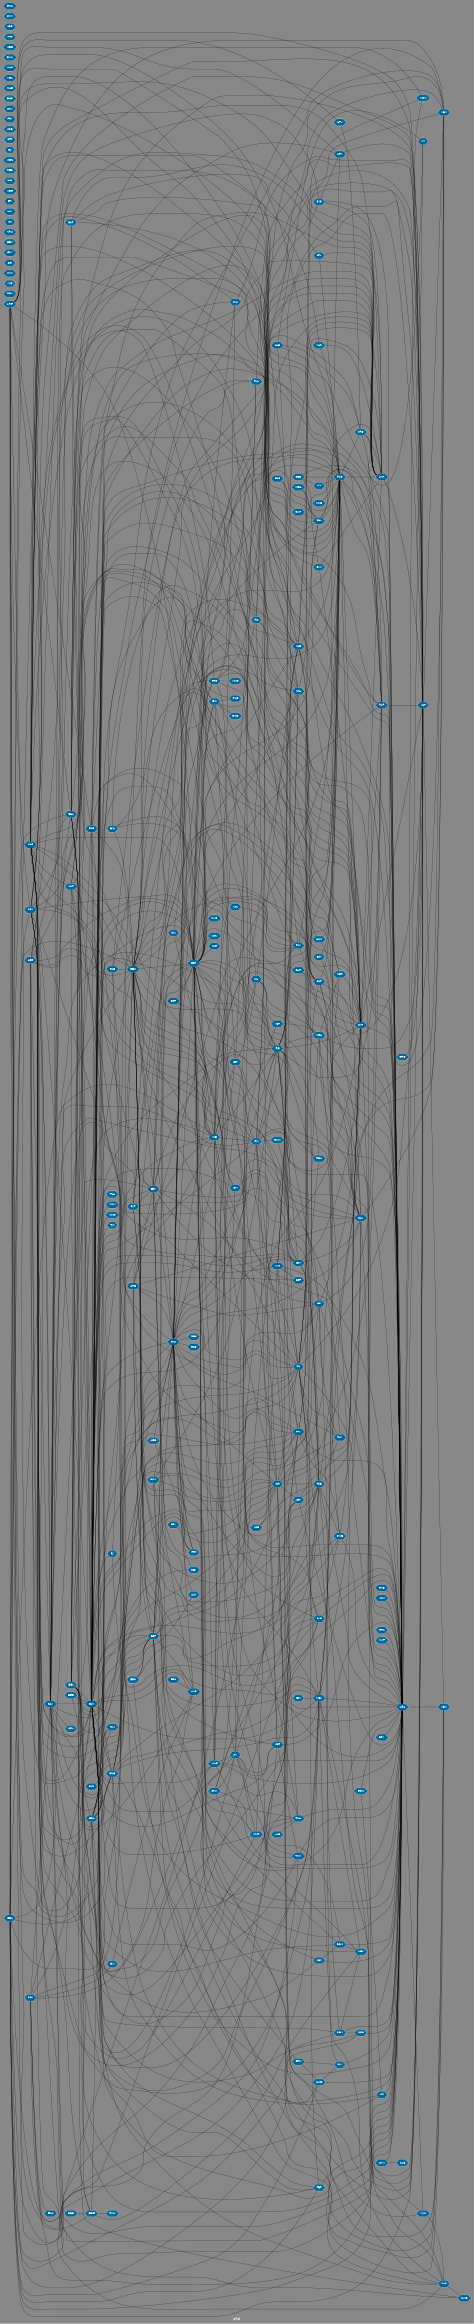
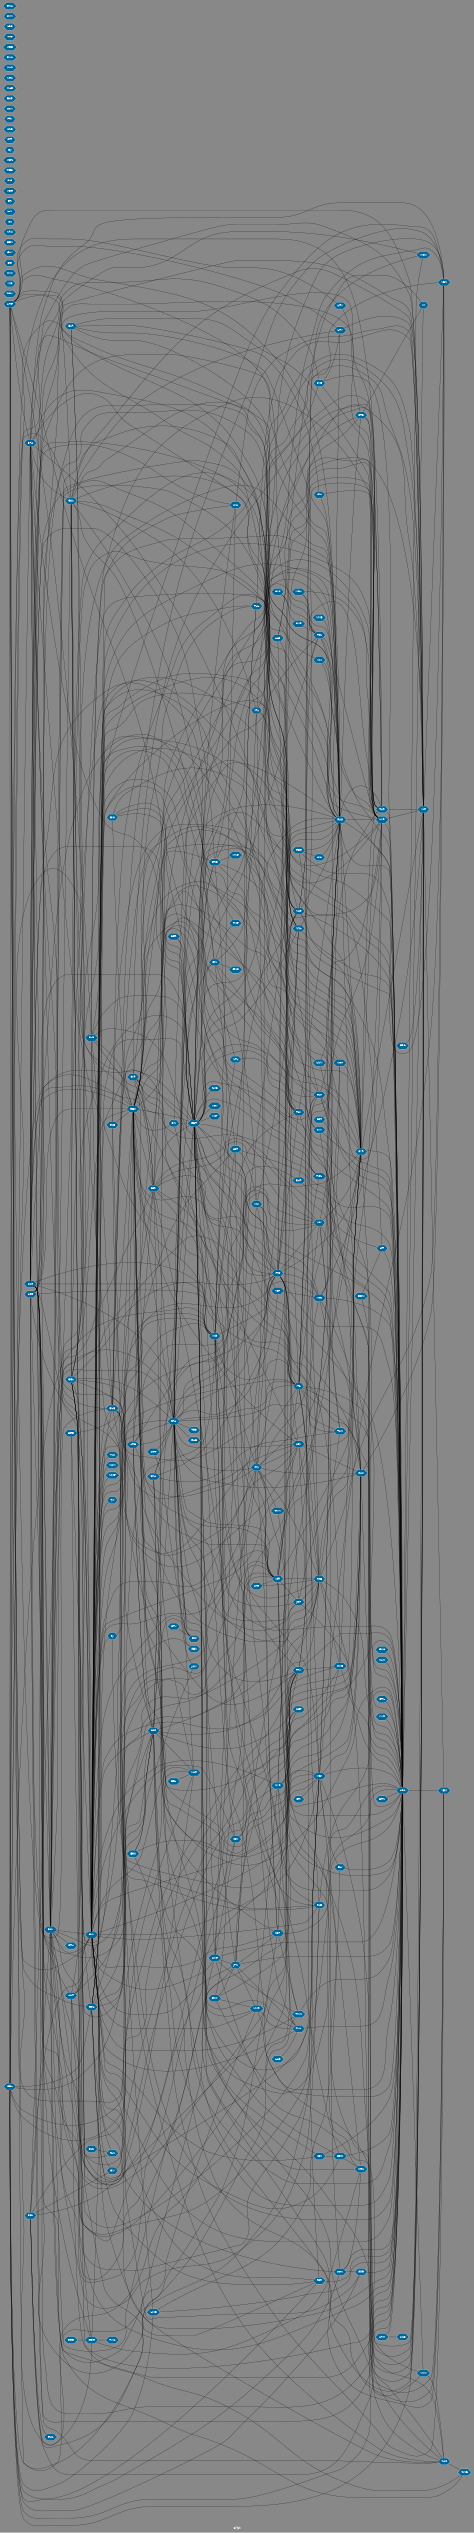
(298, 2062) -> none
